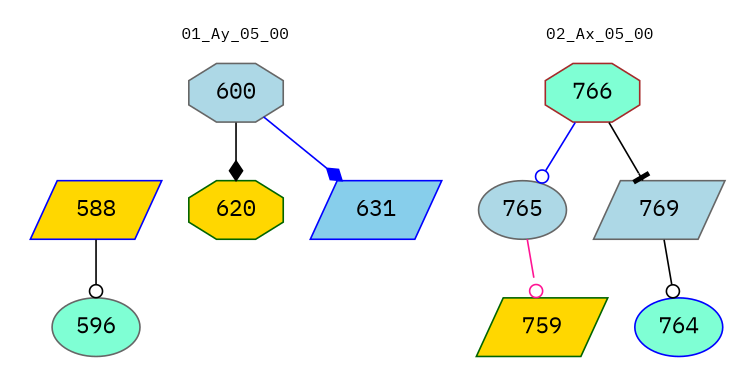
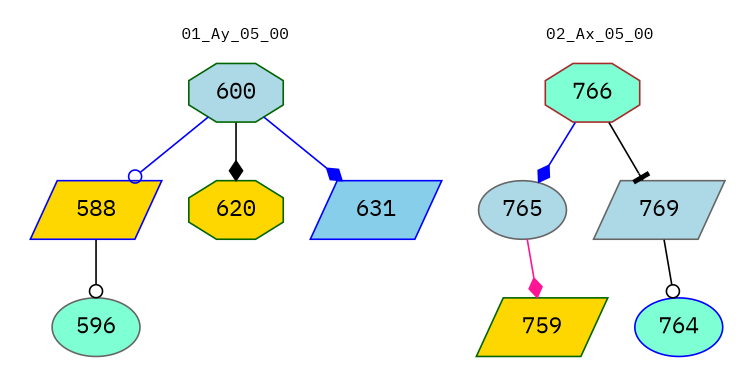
(236, 93) -> (236, 93)
none -> (175, 144)
(560, 147) -> (560, 147)
(531, 258) -> (531, 258)
